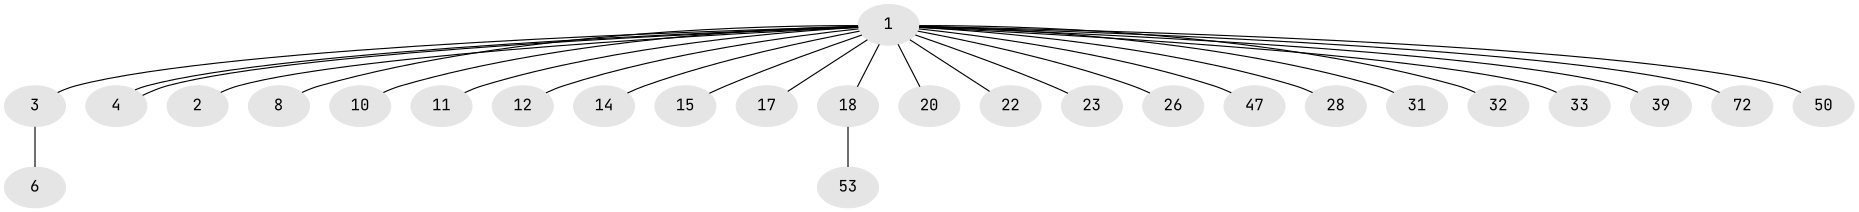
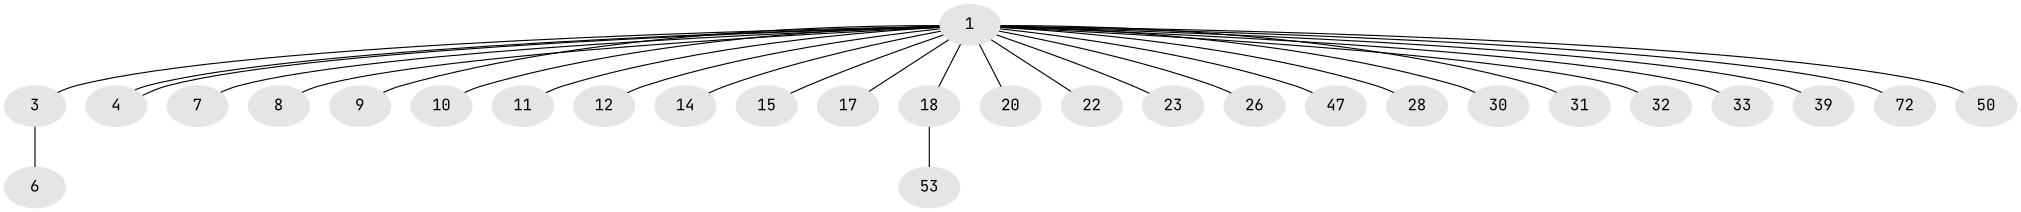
(198, 106) -> (198, 106)
none -> (360, 106)
none -> (1498, 106)
